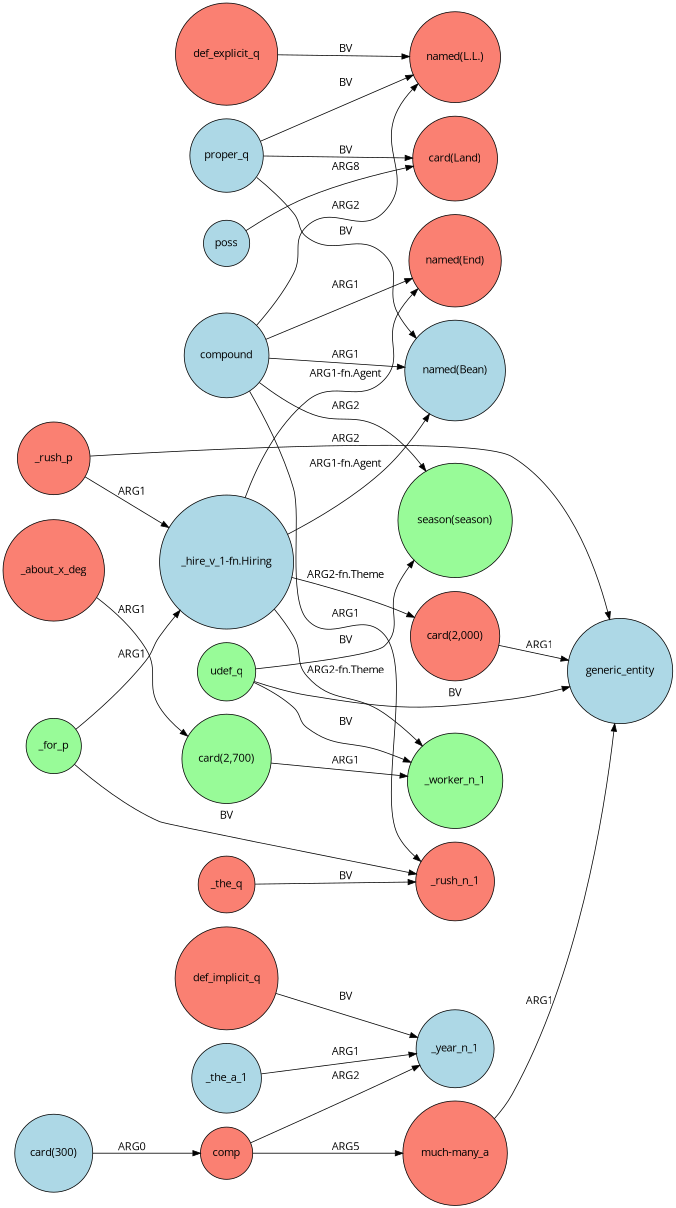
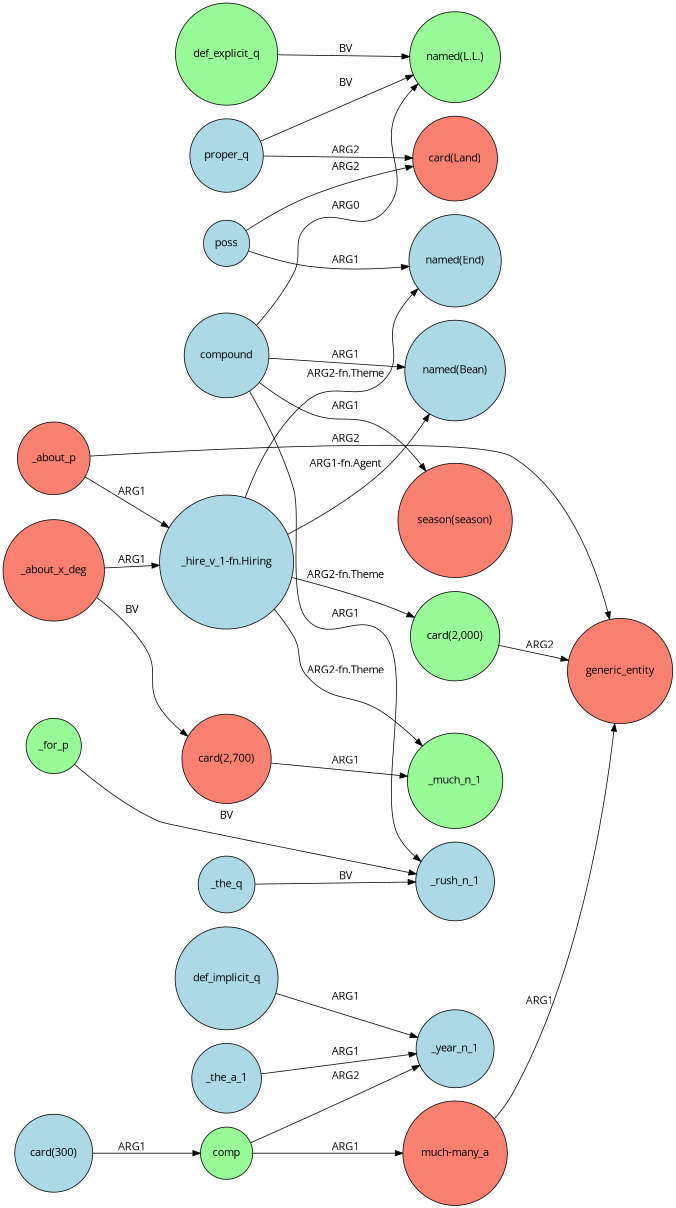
(227, 54) -> (227, 54)
(455, 57) -> (455, 57)
(346, 151) -> (346, 151)
(346, 167) -> (346, 167)
(346, 206) -> (346, 206)
(349, 244) -> none
(455, 261) -> (455, 261)
(336, 310) -> (324, 268)
(346, 374) -> (346, 374)
(346, 406) -> (346, 406)
(54, 458) -> (54, 458)
(455, 520) -> (455, 520)
(132, 610) -> (132, 610)
(455, 636) -> (455, 636)
(540, 646) -> (540, 646)
(620, 671) -> (620, 671)
(227, 672) -> none
(131, 678) -> (128, 567)
(227, 759) -> (227, 759)
(455, 781) -> (455, 781)
(455, 881) -> (455, 881)
(227, 884) -> (227, 884)
(227, 978) -> (227, 978)
(346, 997) -> (346, 997)
(132, 1148) -> (132, 1148)
(346, 1148) -> (346, 1148)
(227, 1153) -> (227, 1153)
